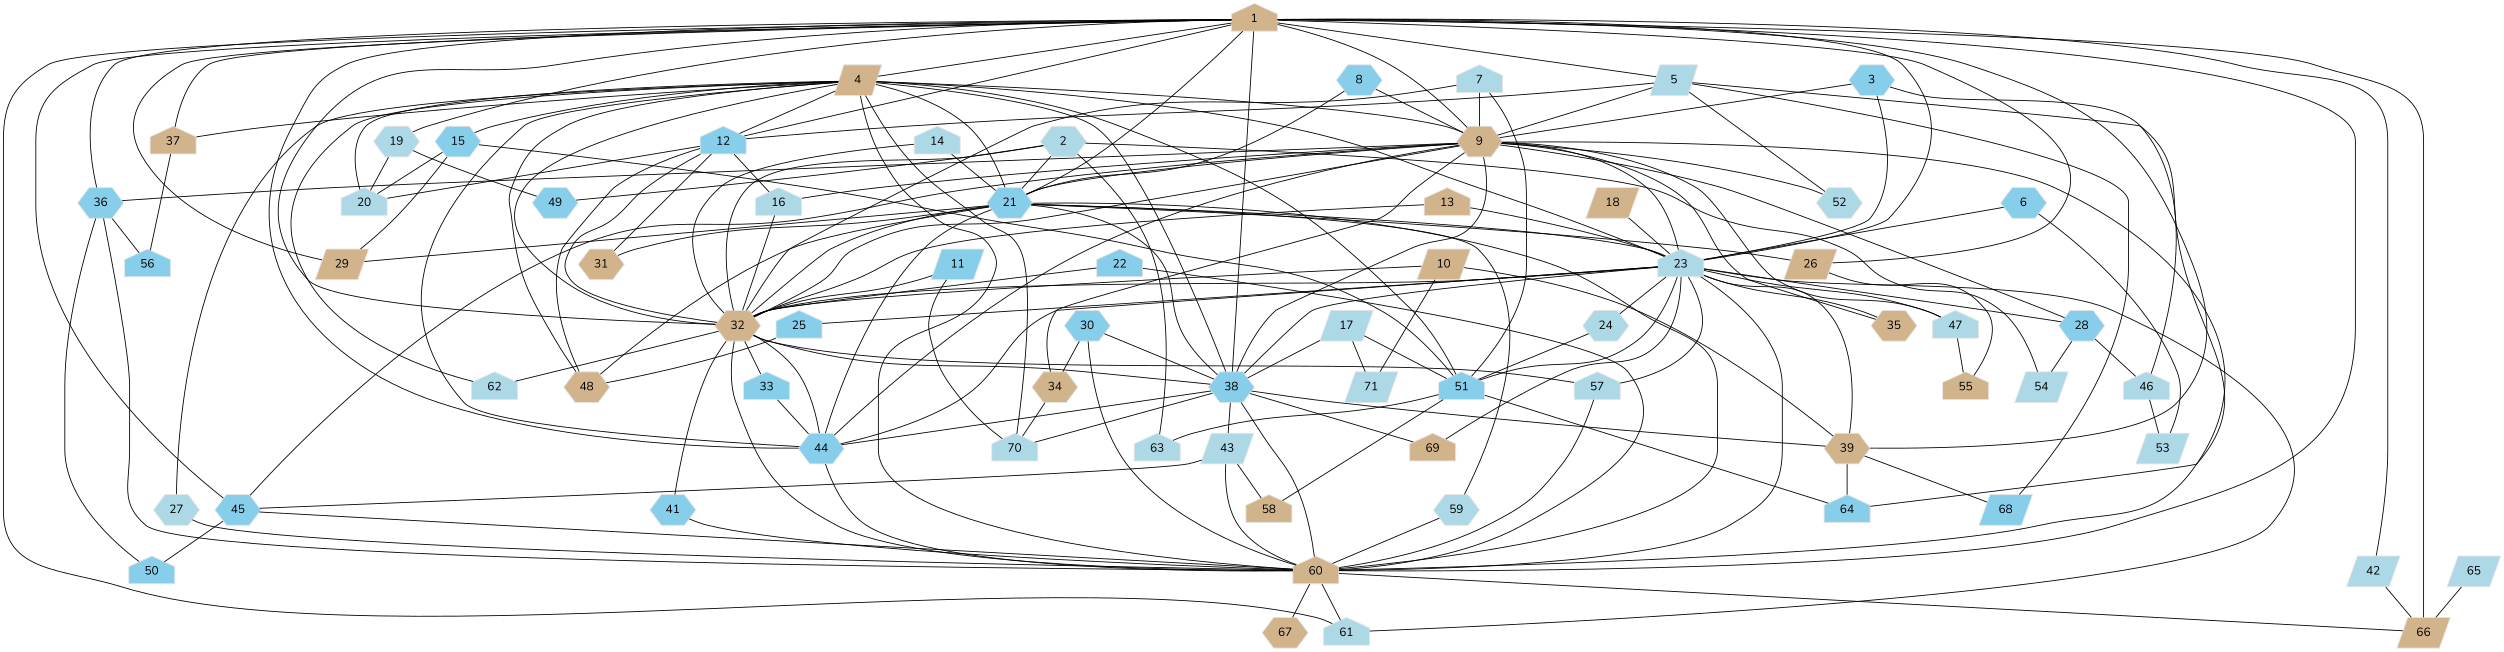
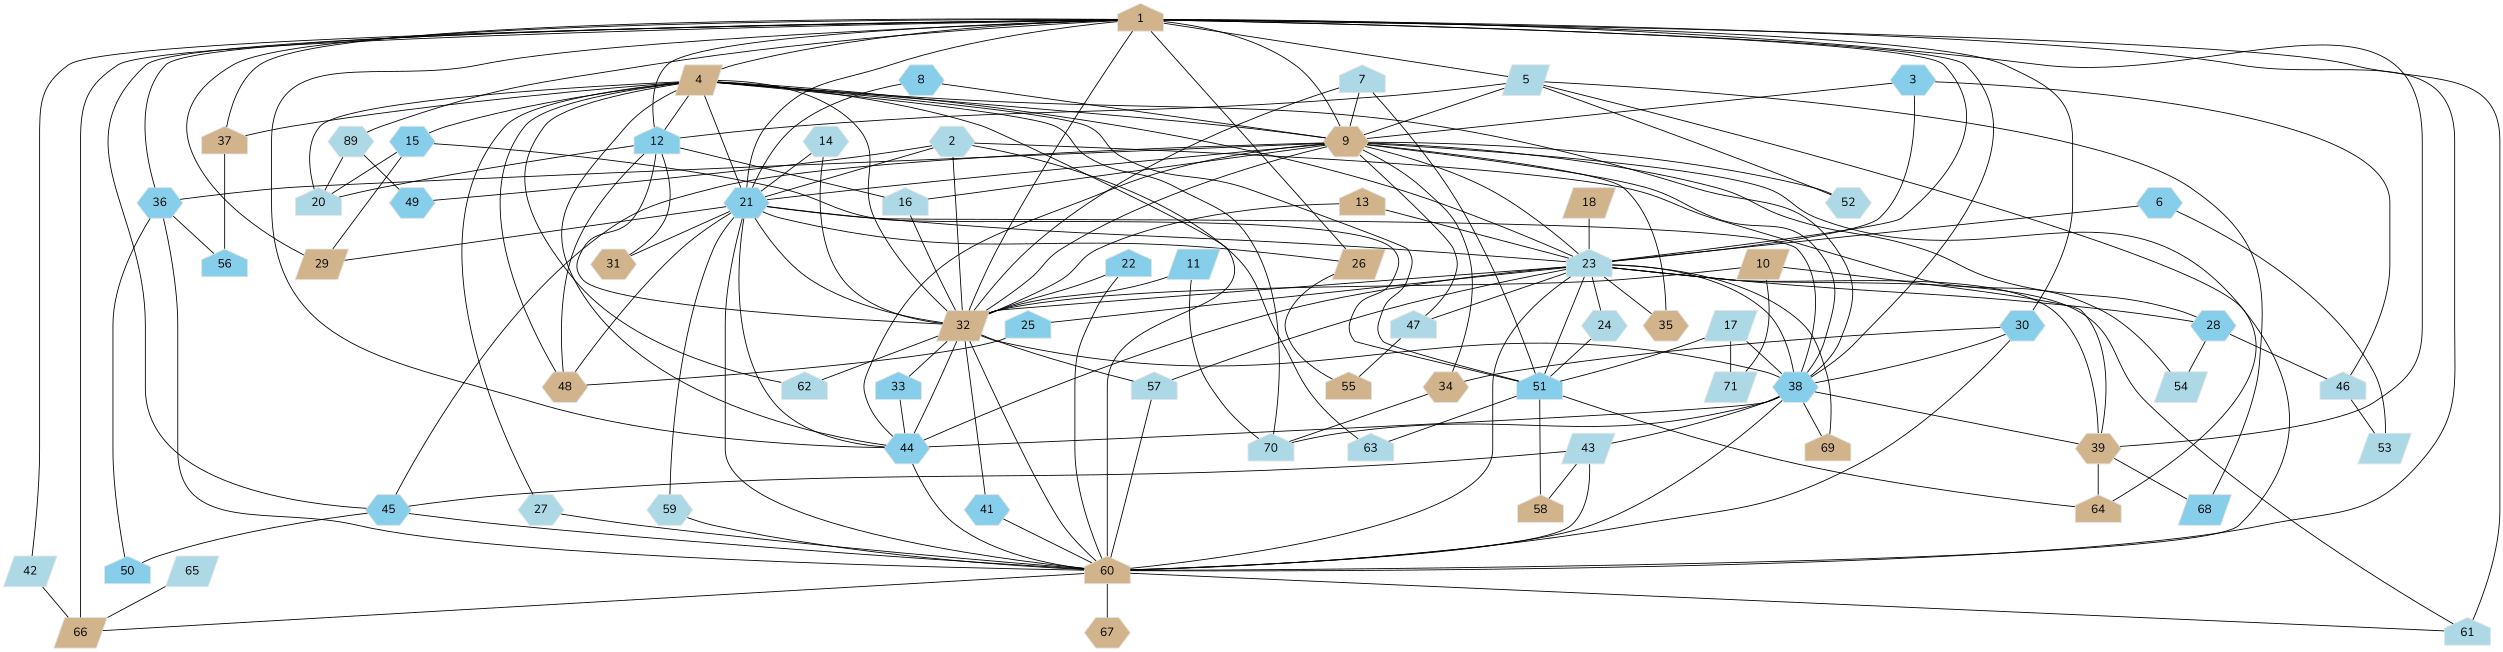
none -> (2009, 67)
(397, 142) -> (351, 142)
(937, 142) -> (826, 142)
(738, 326) -> (963, 326)
(1847, 510) -> (2098, 510)
